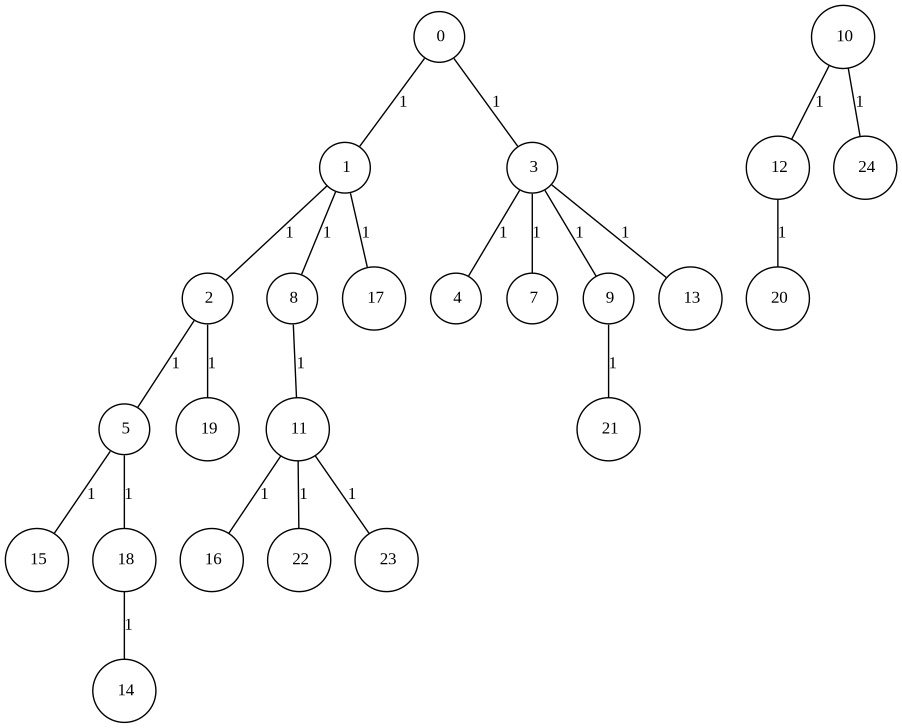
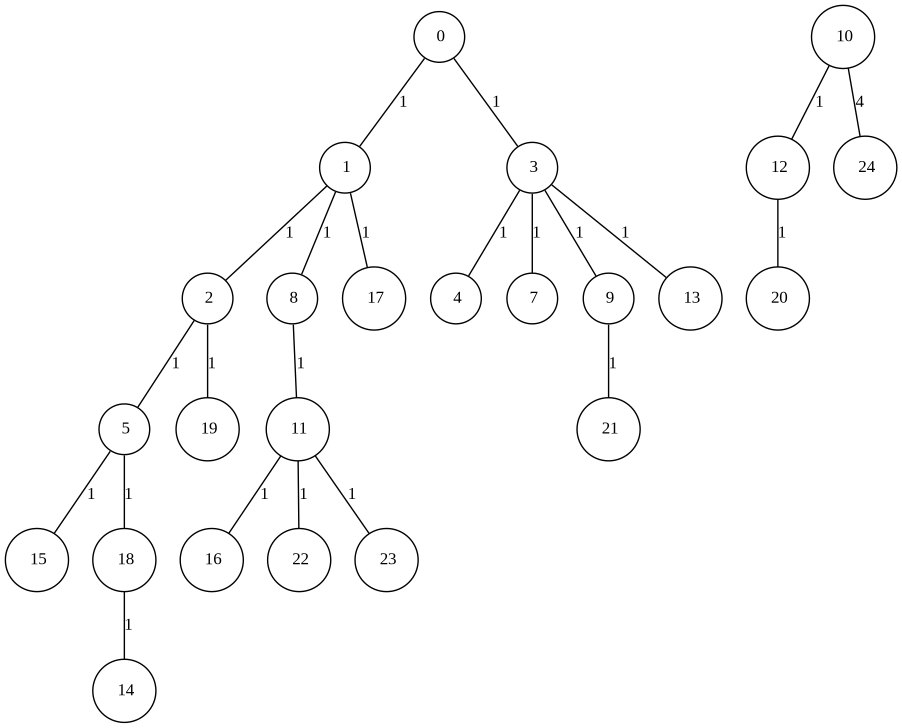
(860, 102) -> (860, 102)
